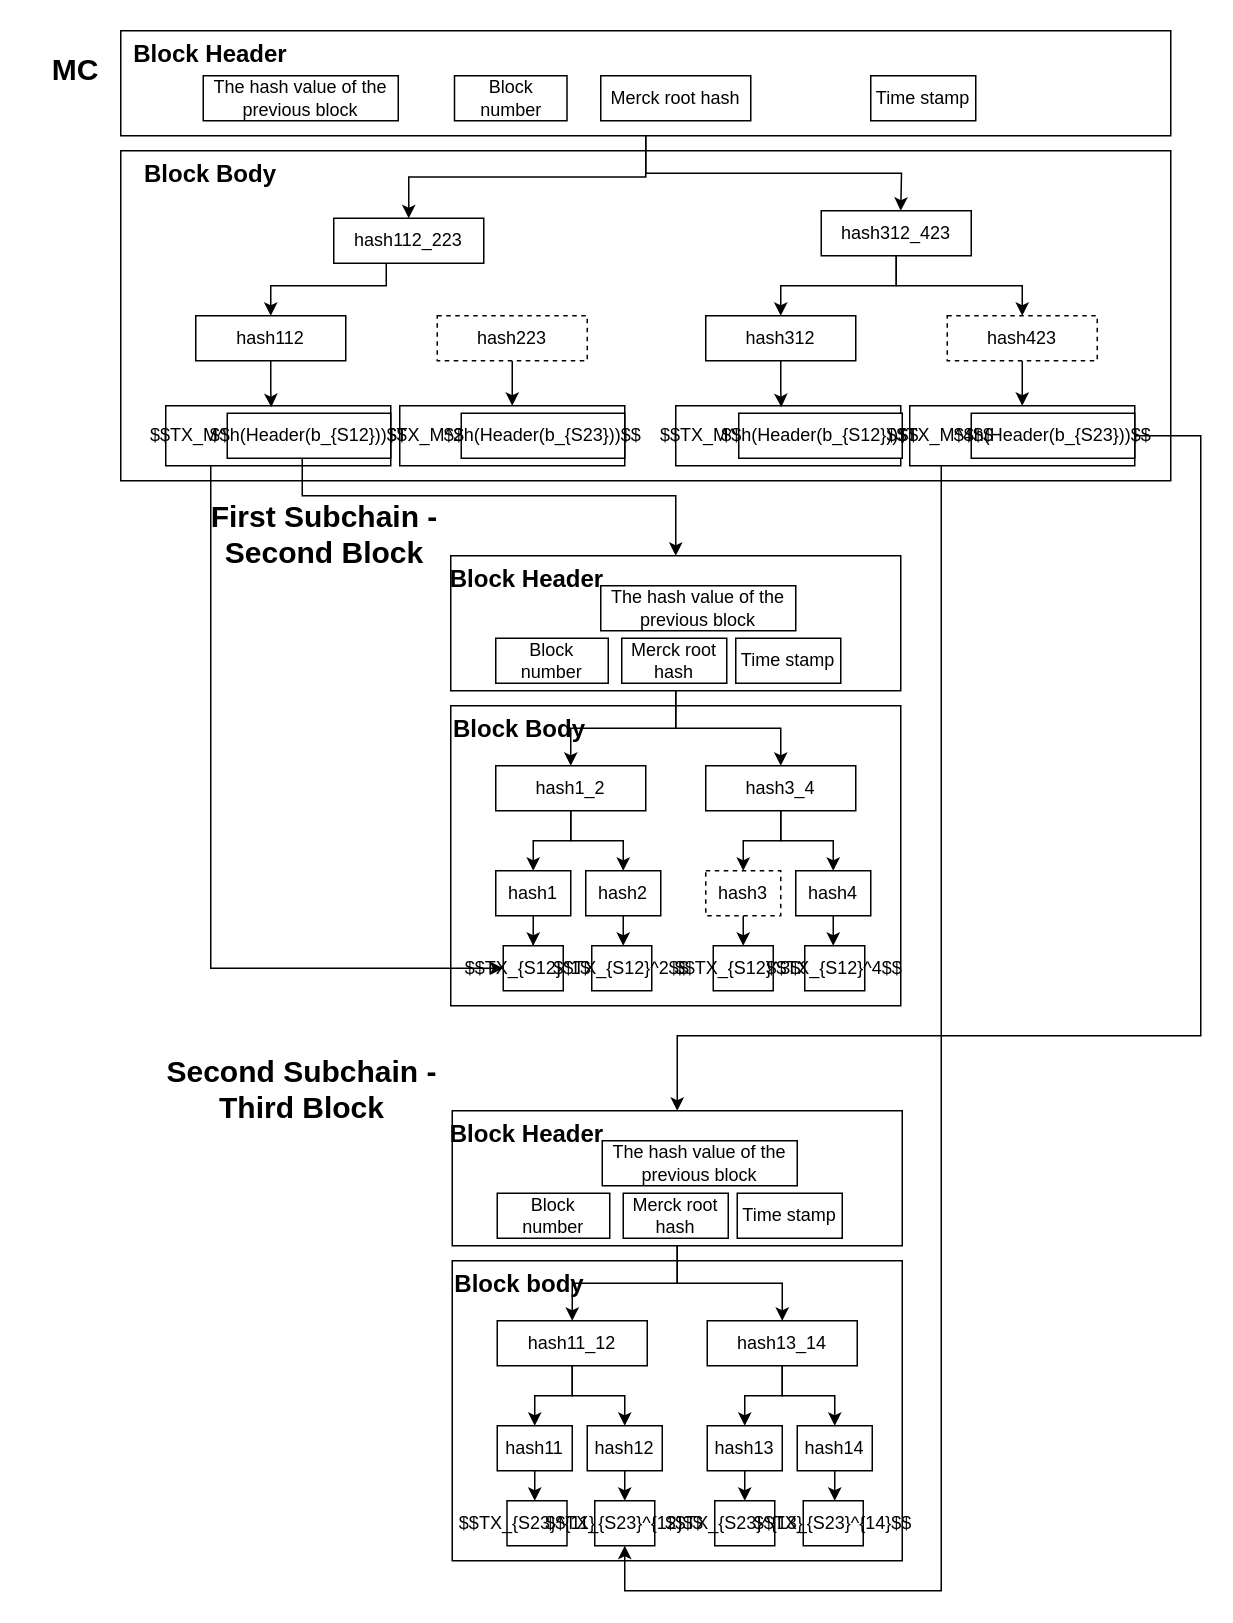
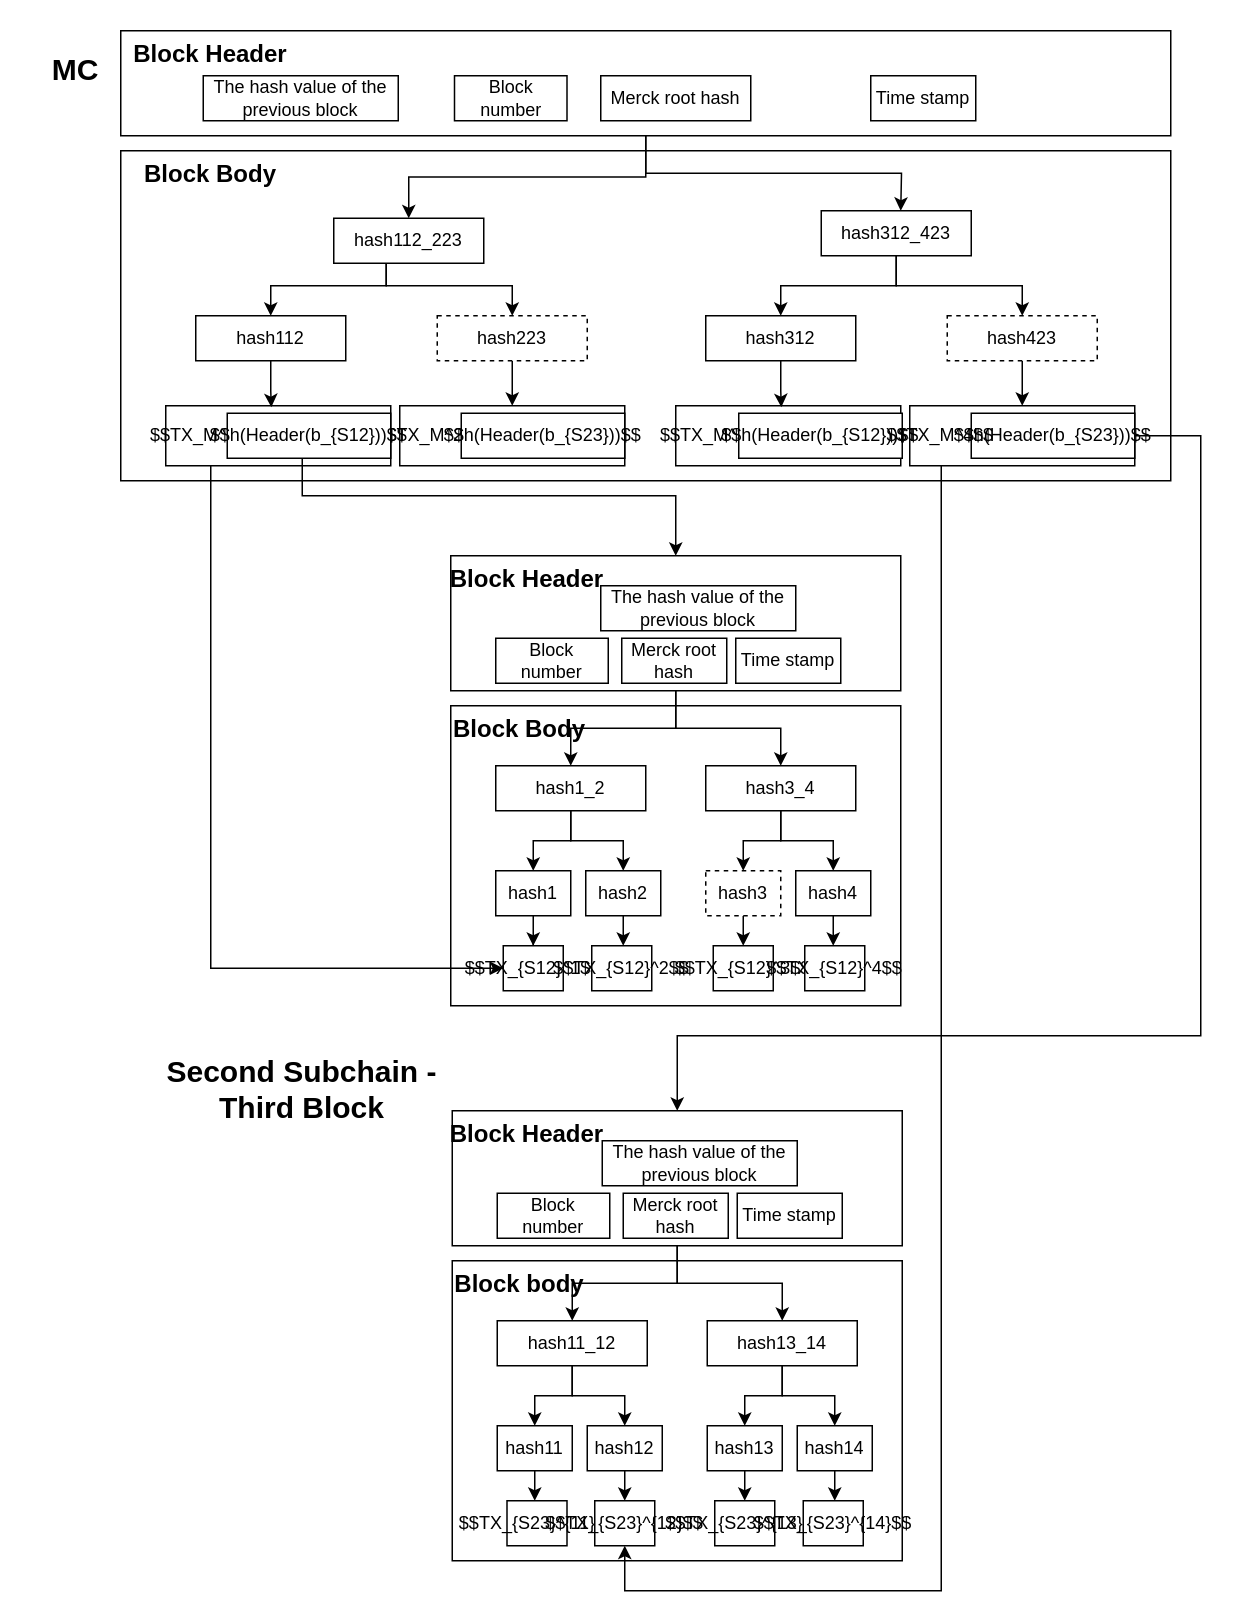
none -> (459, 286)
(325, 533) -> none
